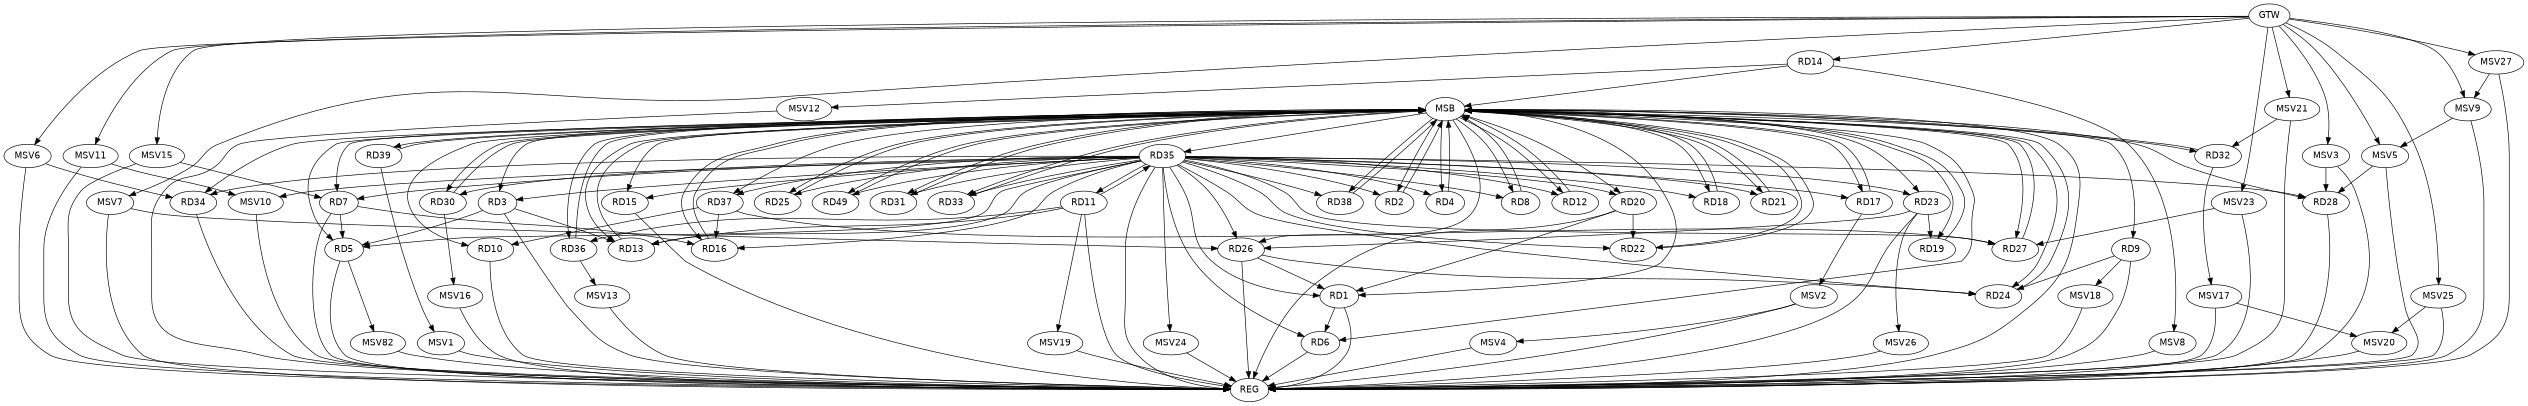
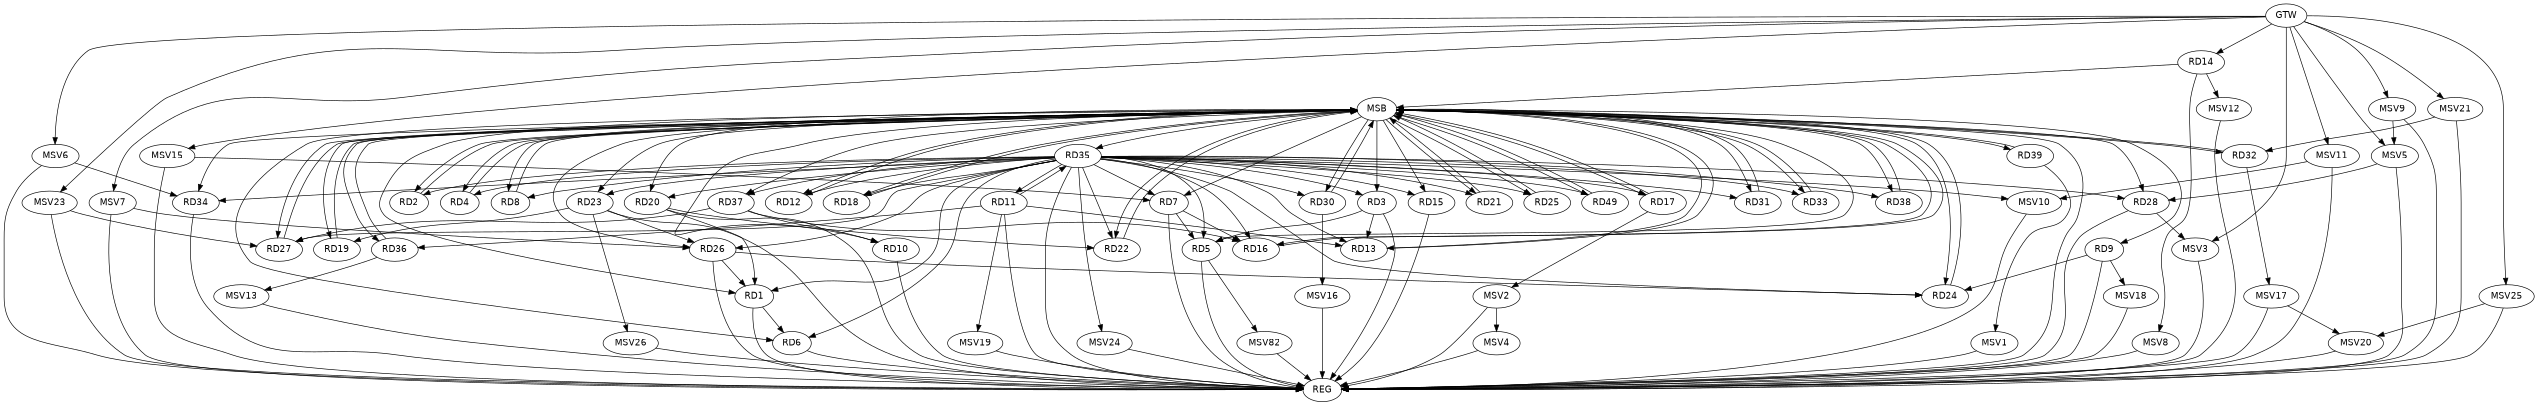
(2496, 62) -> none
(2326, 176) -> (2170, 226)
